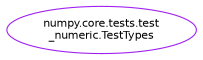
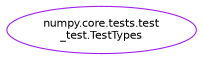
(102, 30) -> (102, 30)
